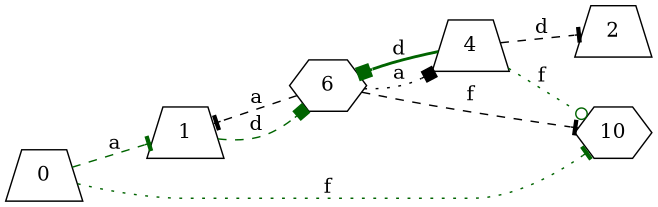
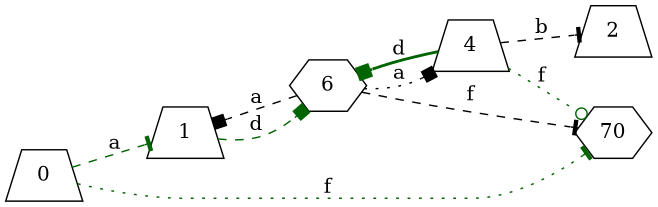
(542, 28) -> (542, 28)
(259, 108) -> (262, 107)
(613, 133) -> (613, 133)
